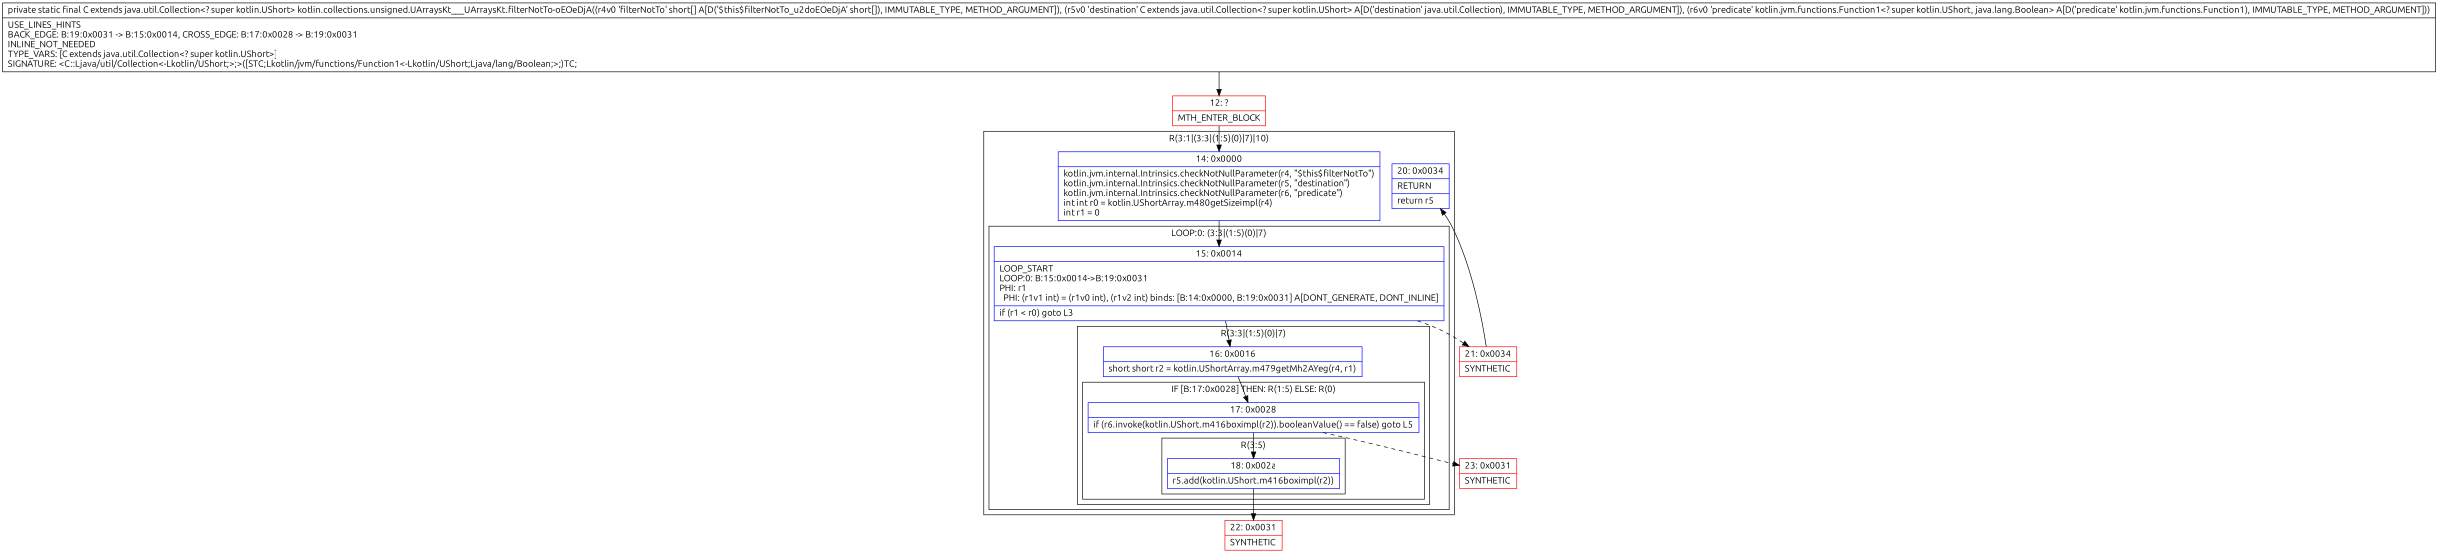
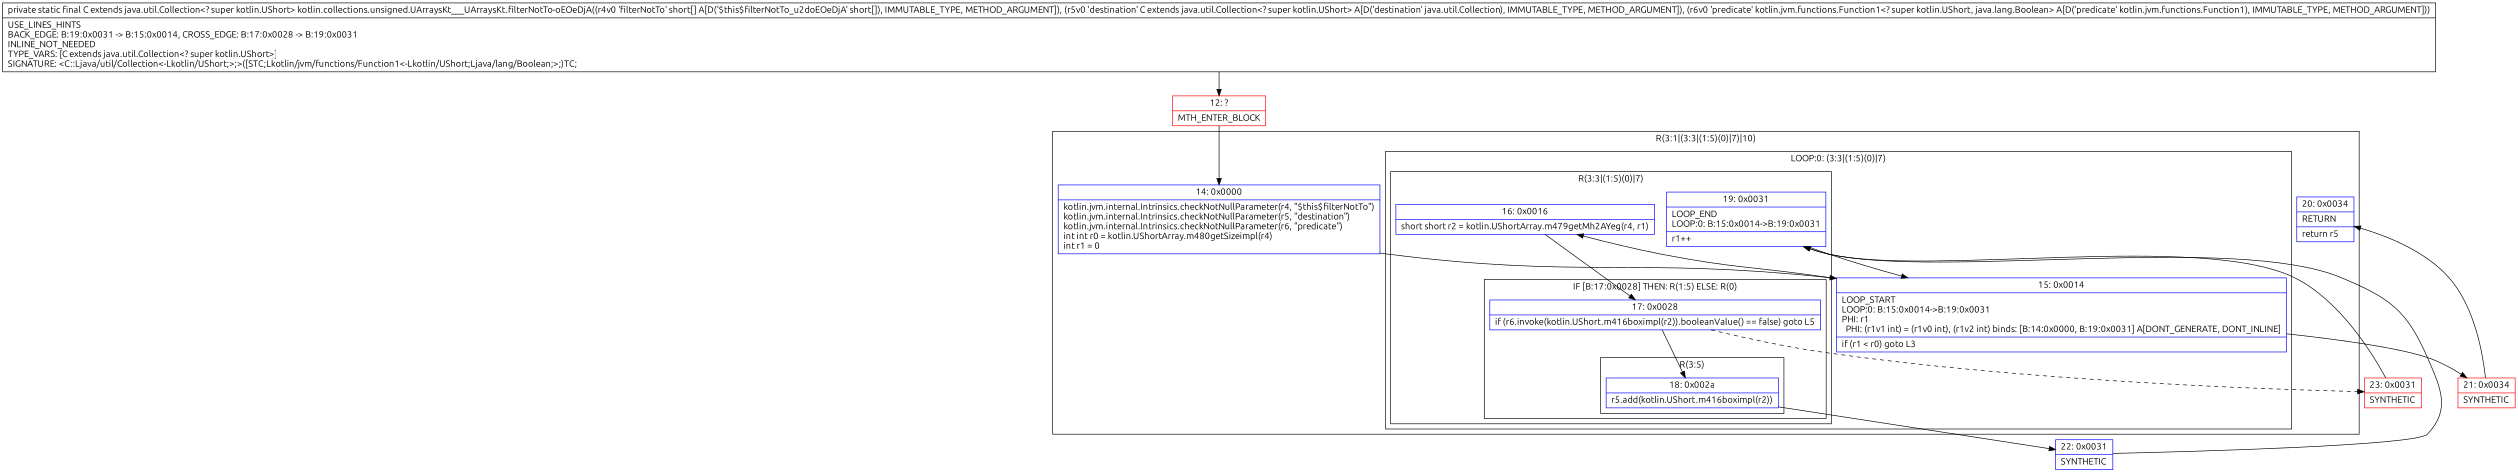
none -> (1746, 219)
(1441, 330) -> (2376, 346)
(1254, 535) -> (2084, 455)
